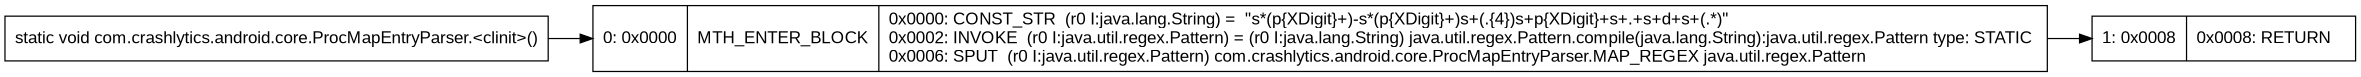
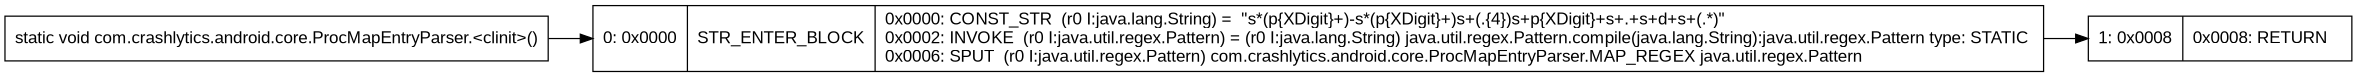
(783, 38) -> (781, 38)
